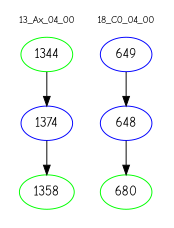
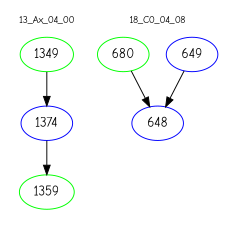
(126, 21) -> (158, 21)
(47, 54) -> (47, 54)
(126, 153) -> (138, 85)
(47, 192) -> (47, 192)
